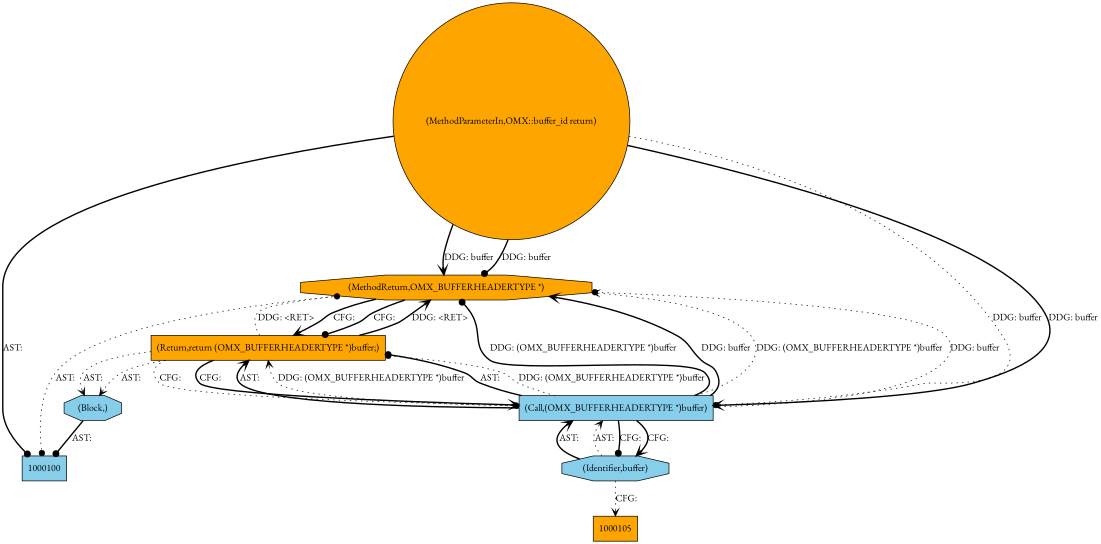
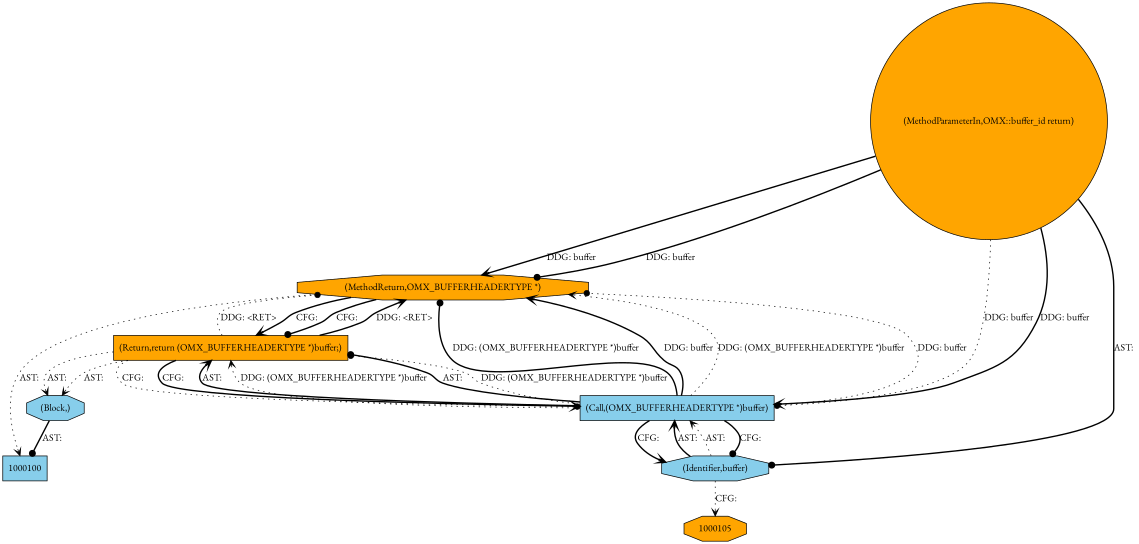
(98, 205) -> (1056, 435)
(152, 326) -> (123, 322)
(615, 529) -> (715, 529)
